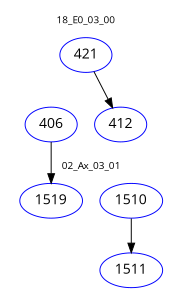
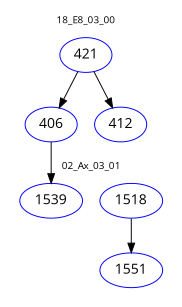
(86, 21) -> (86, 21)
none -> (71, 85)
(51, 201) -> (51, 201)
(131, 201) -> (131, 201)
(131, 270) -> (131, 270)
